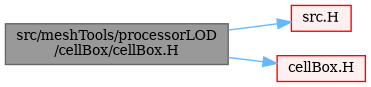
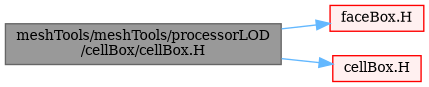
(321, 18) -> (377, 18)
(117, 44) -> (143, 44)
